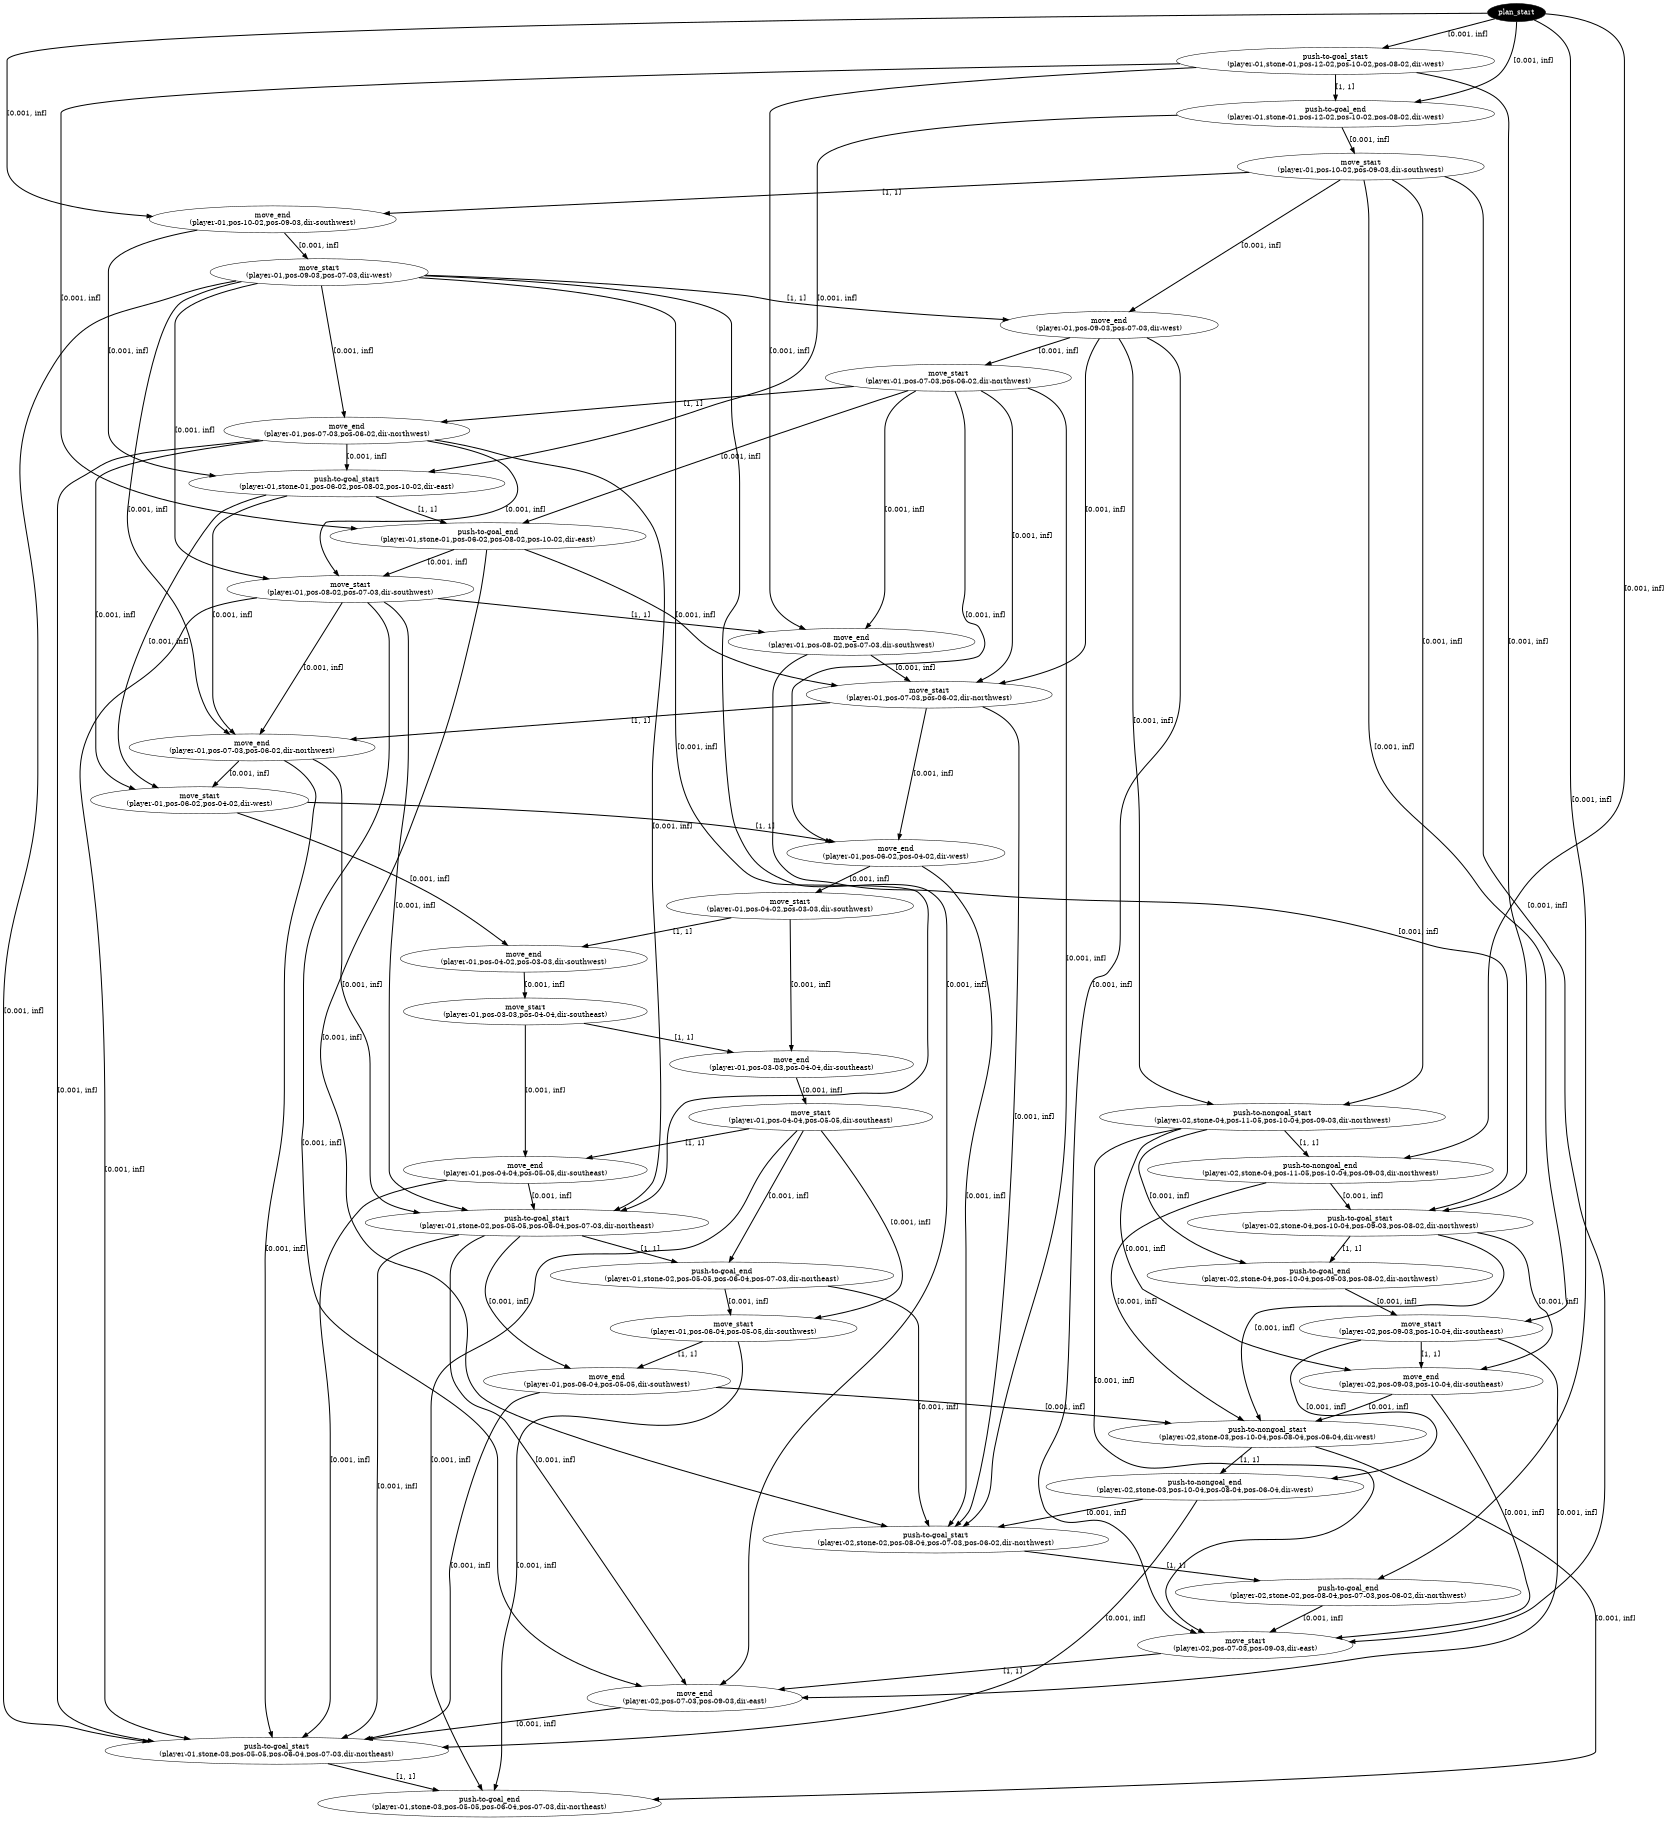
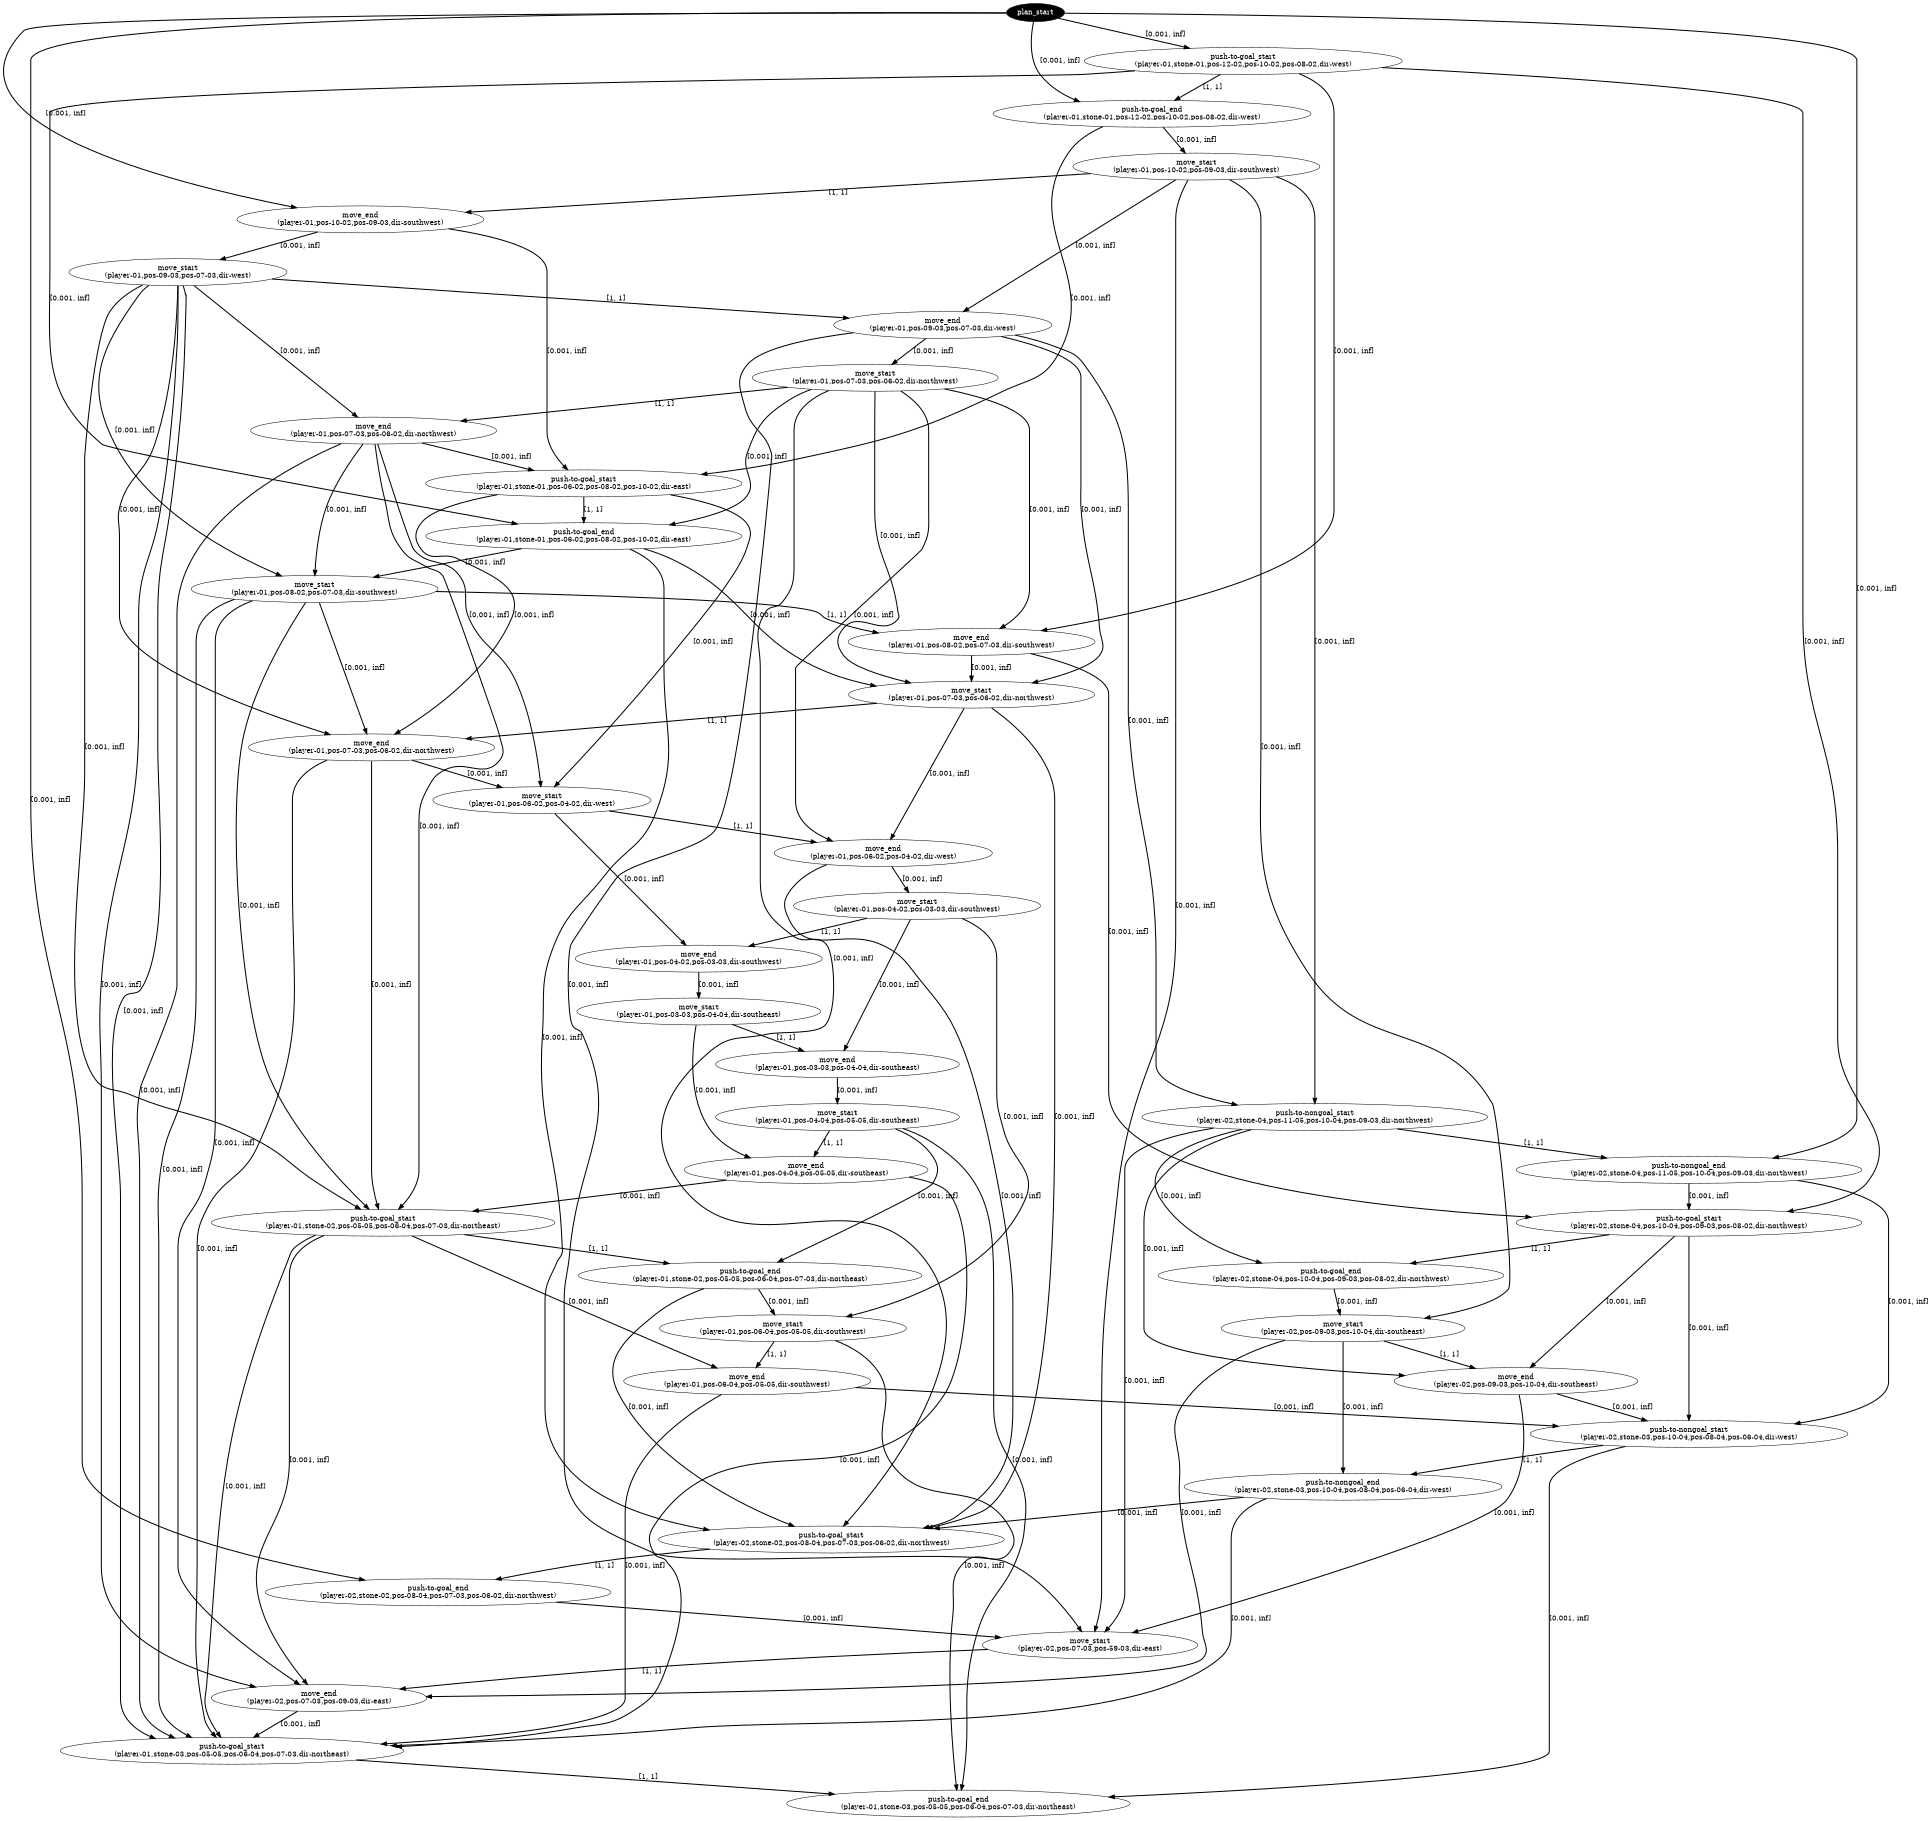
(893, 1242) -> (1017, 1158)
(1245, 1645) -> (1090, 1645)
